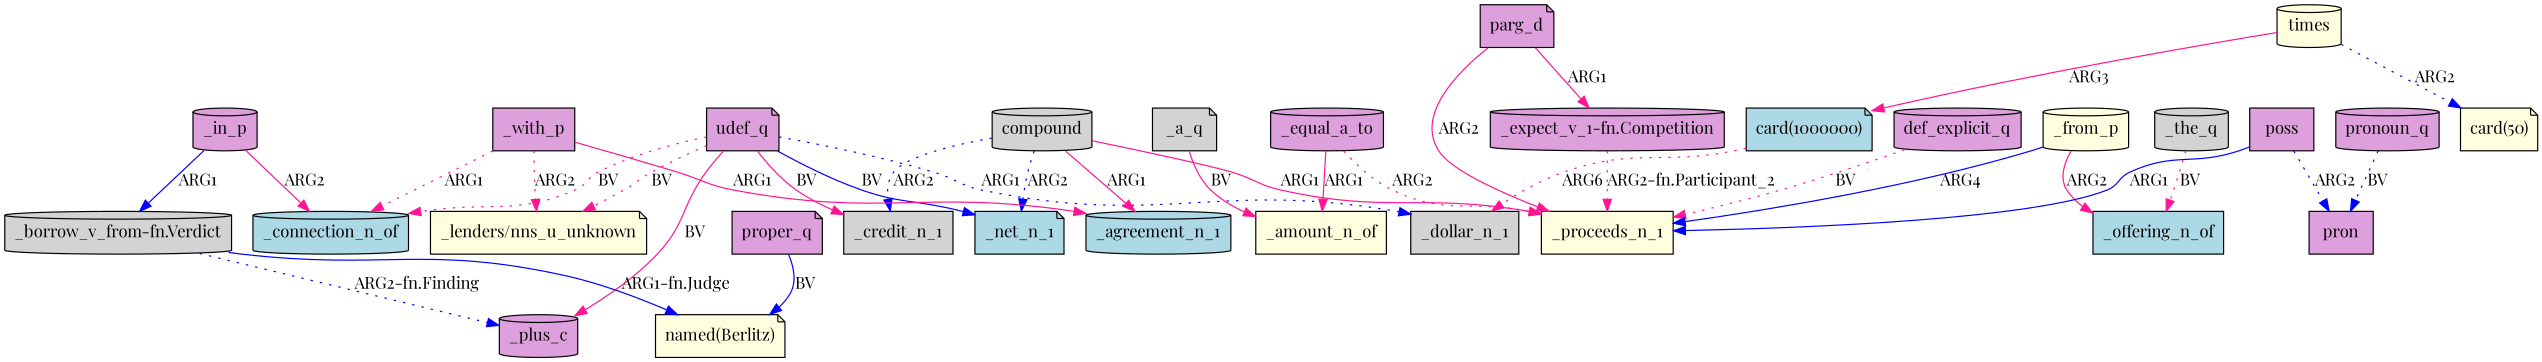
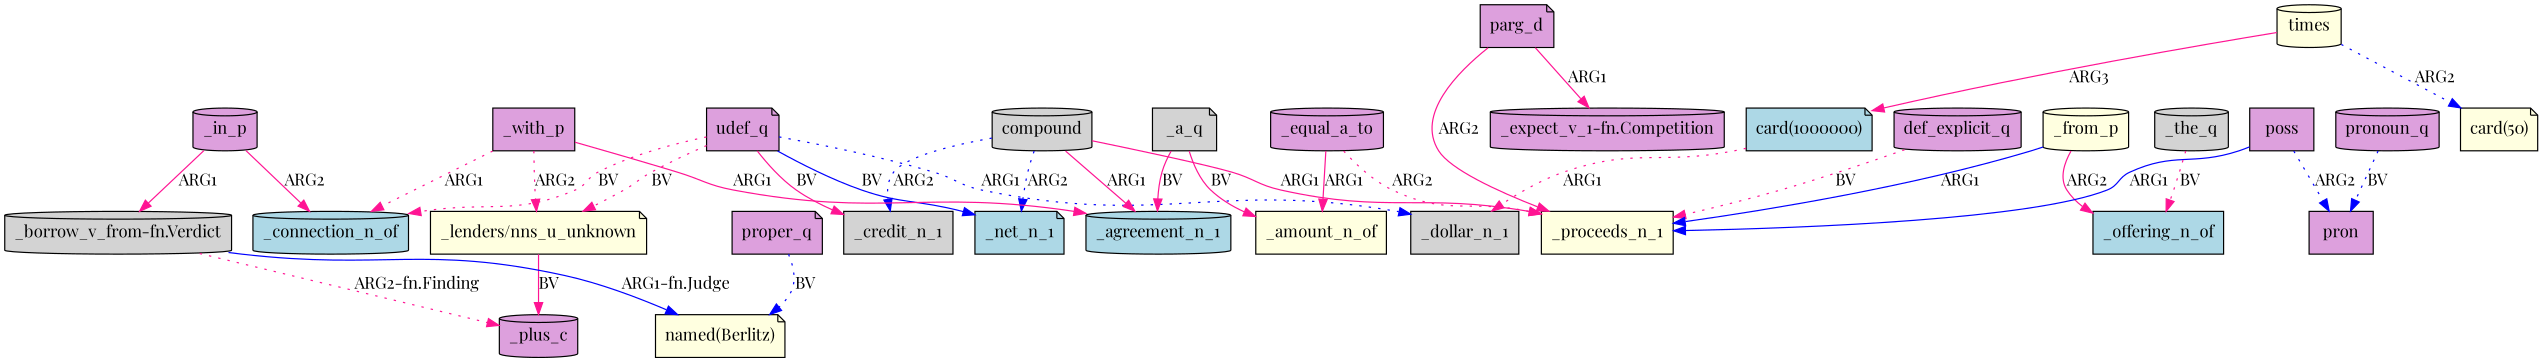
none -> (1161, 174)
(1607, 175) -> none
(176, 177) -> (176, 177)
(1583, 181) -> (1583, 181)
(1961, 181) -> (1961, 181)
(668, 242) -> (539, 278)
(794, 283) -> (794, 283)
(343, 288) -> (343, 288)
